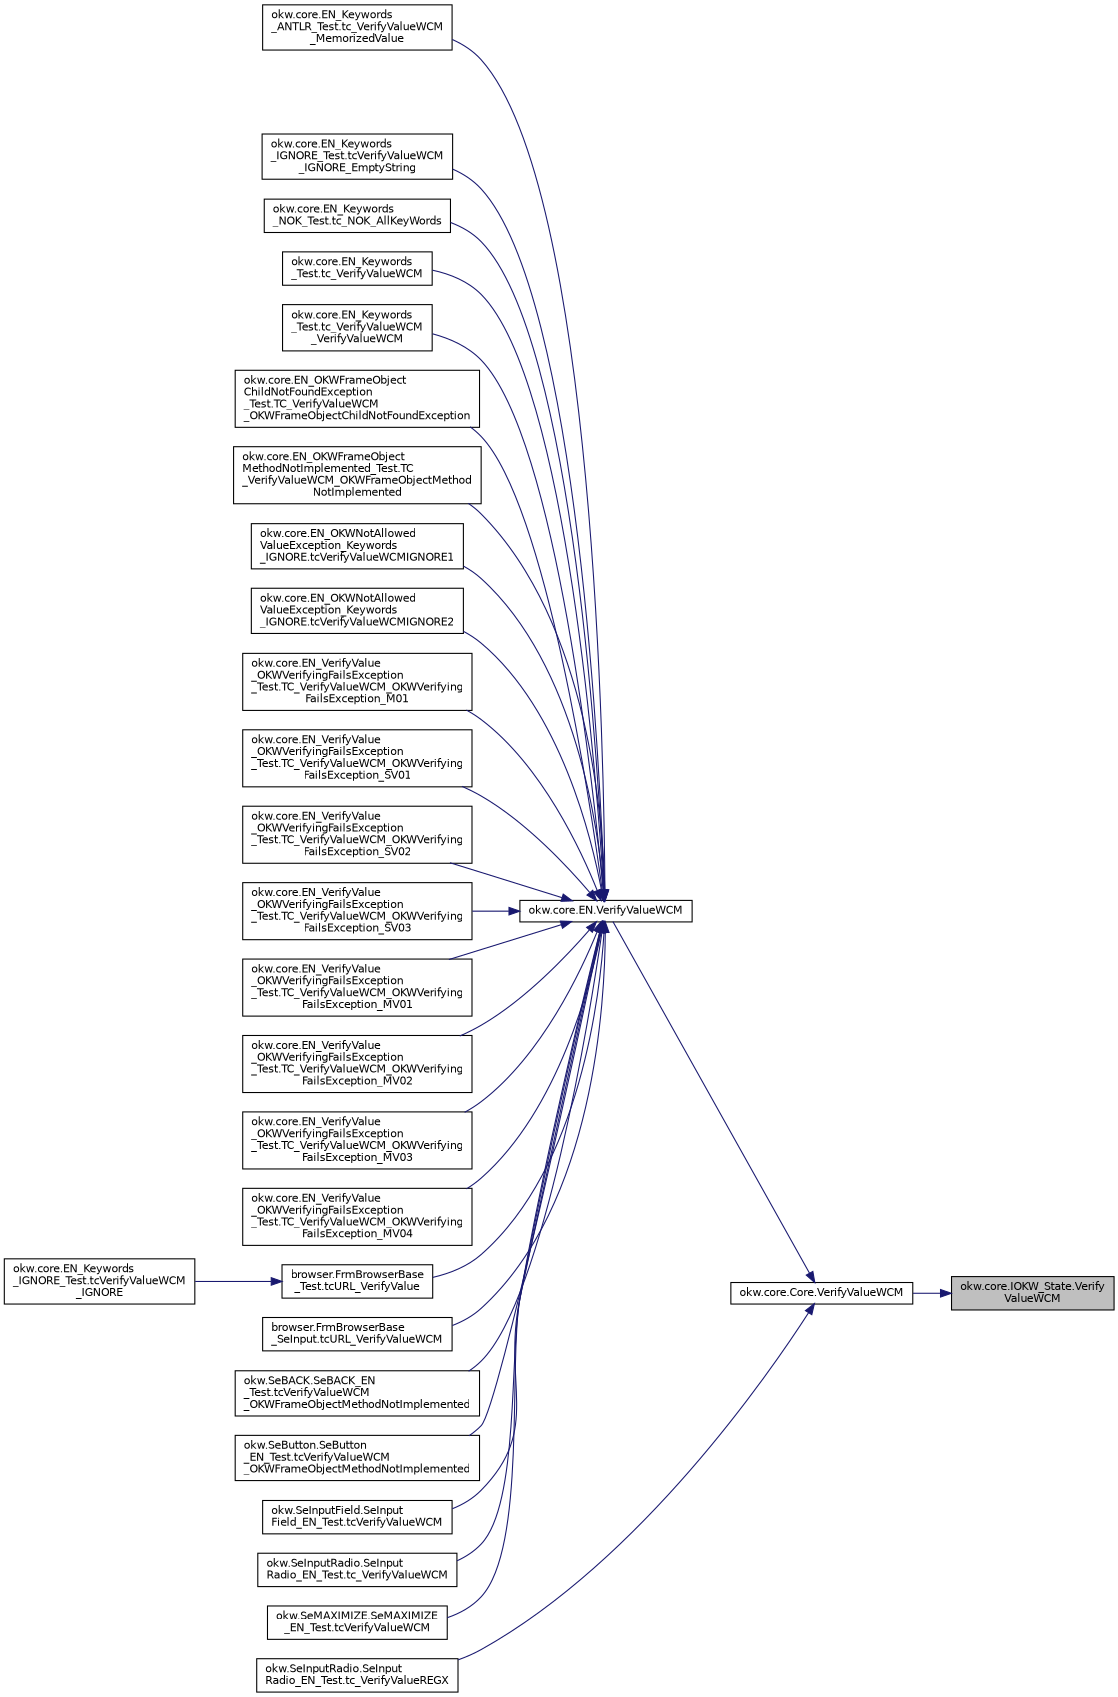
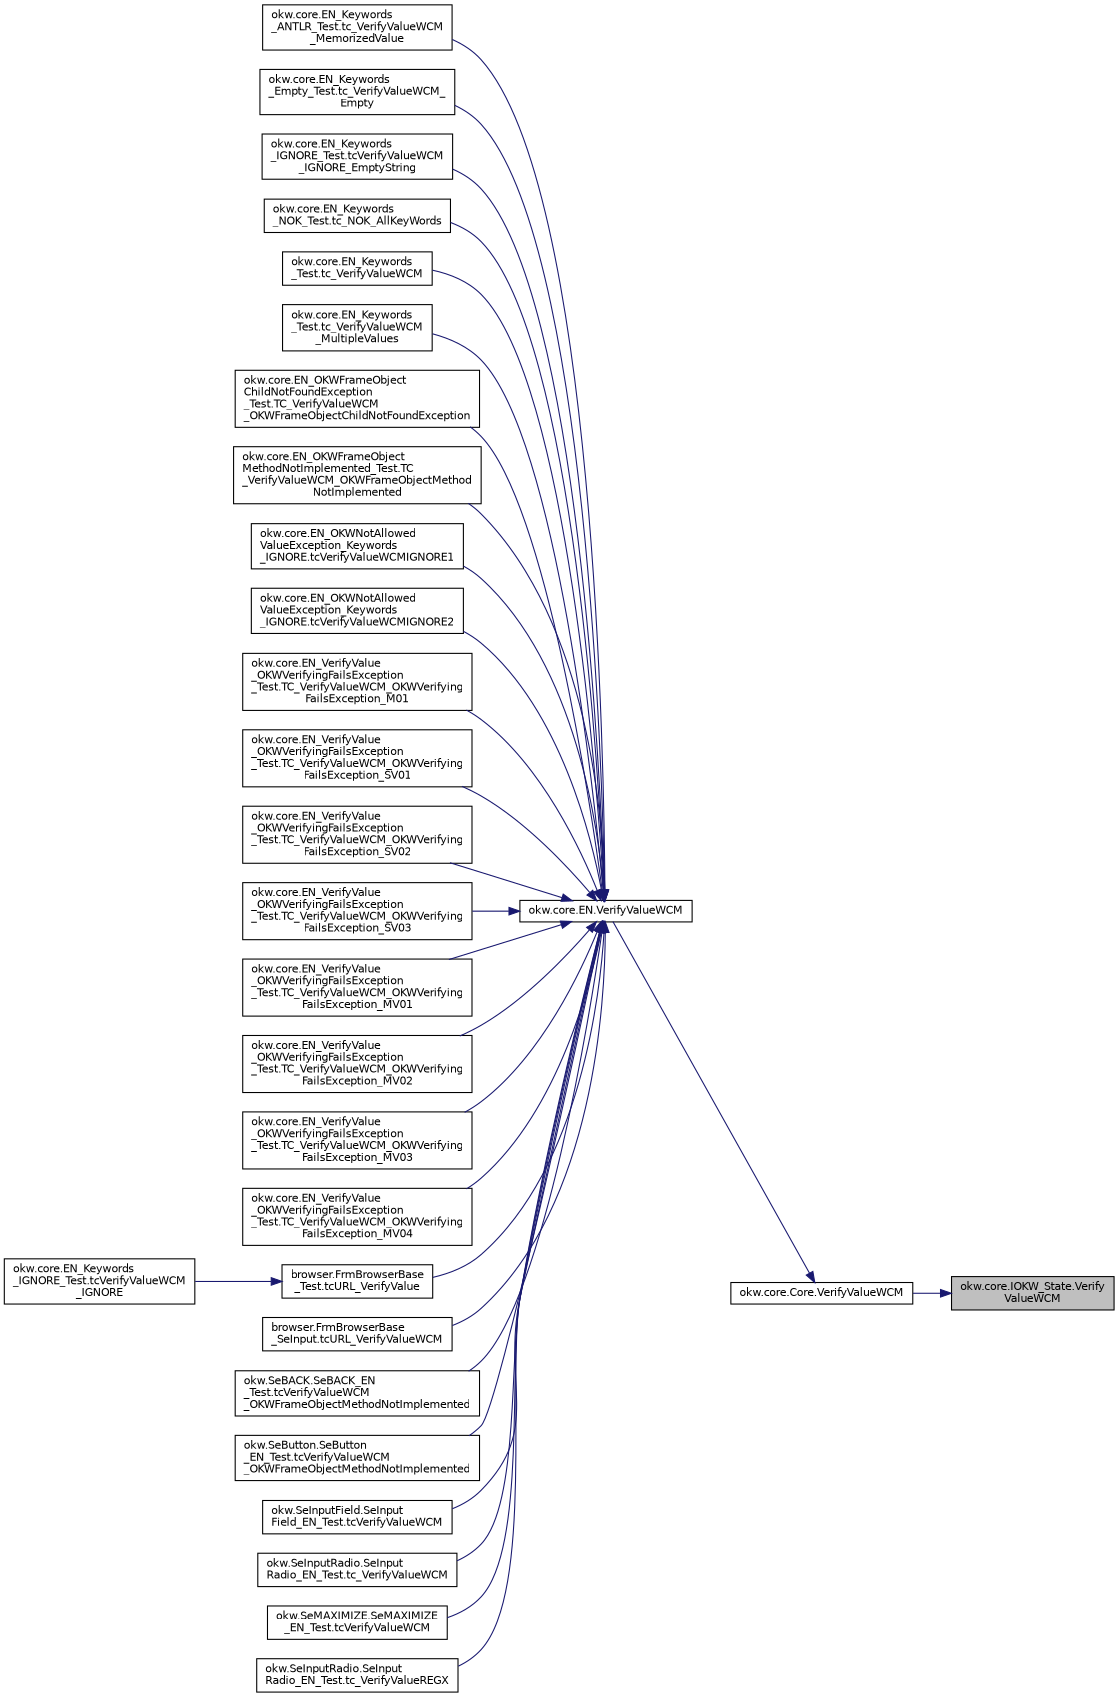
none -> (357, 92)
(357, 328) -> (357, 328)
(655, 1509) -> (519, 1304)
